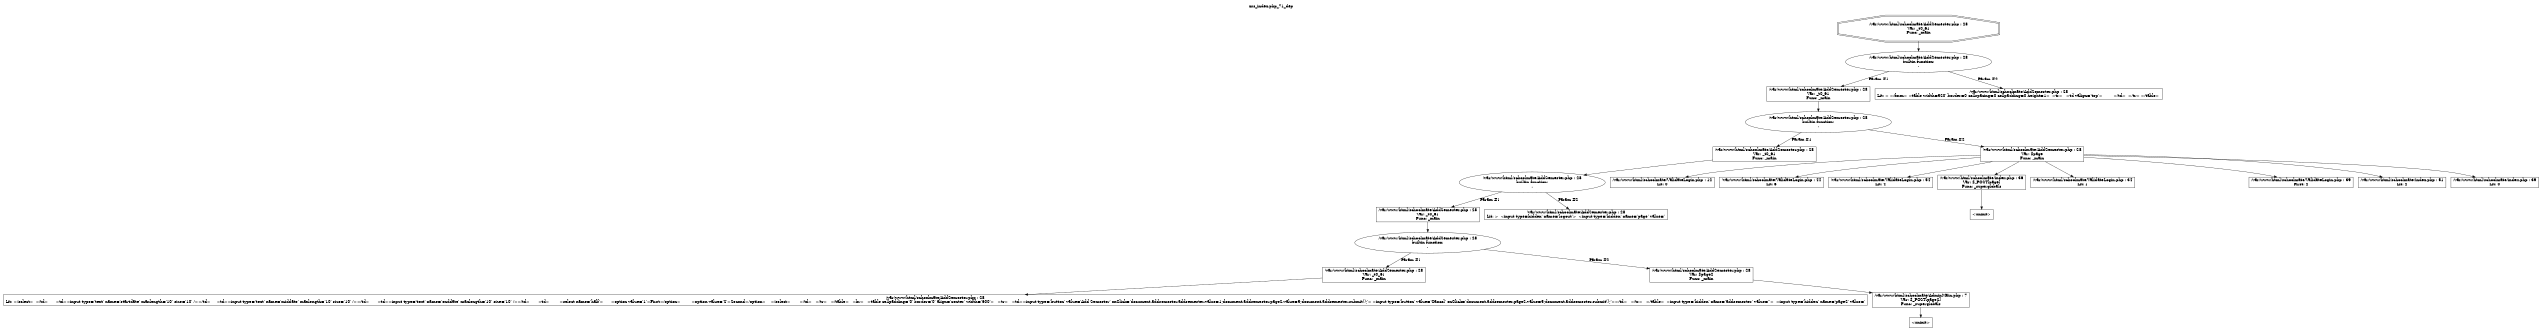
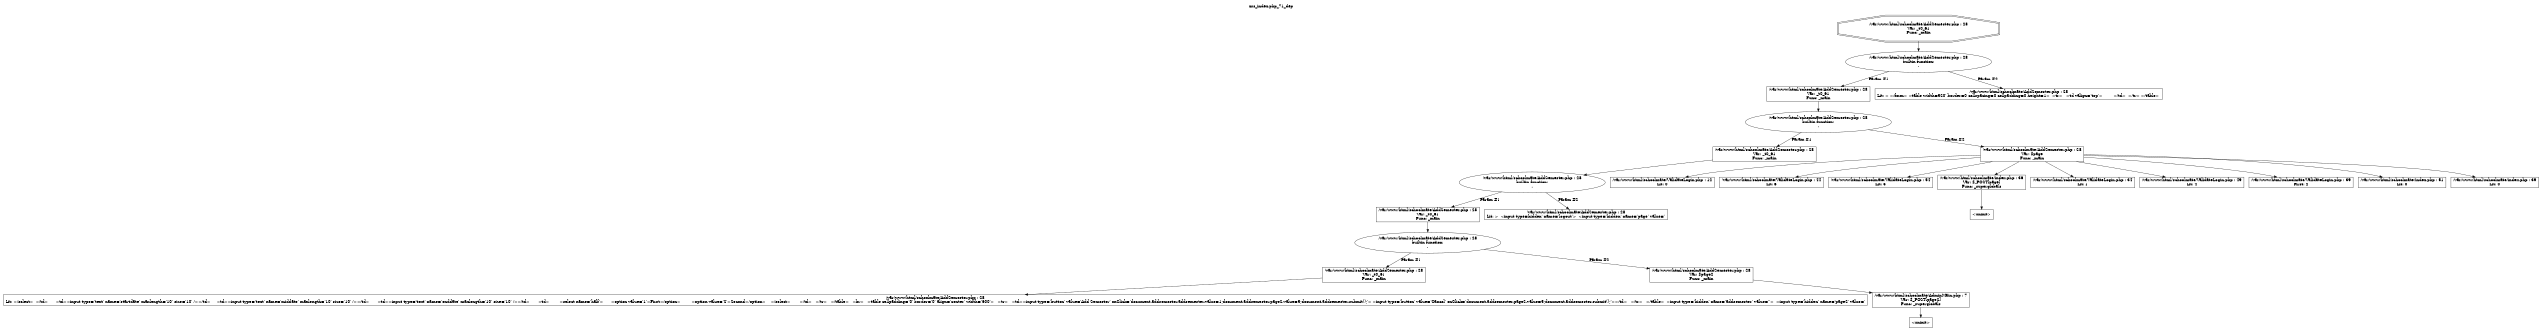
(1881, 182) -> (1881, 182)
none -> (2192, 182)
(2402, 182) -> (2402, 182)
